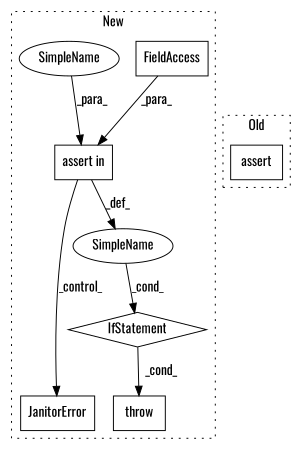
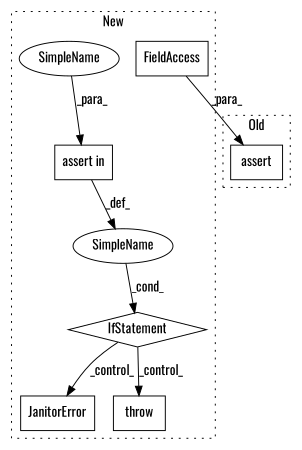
(131, 107) -> (209, 103)
(58, 282) -> (92, 362)
(161, 371) -> (161, 371)
